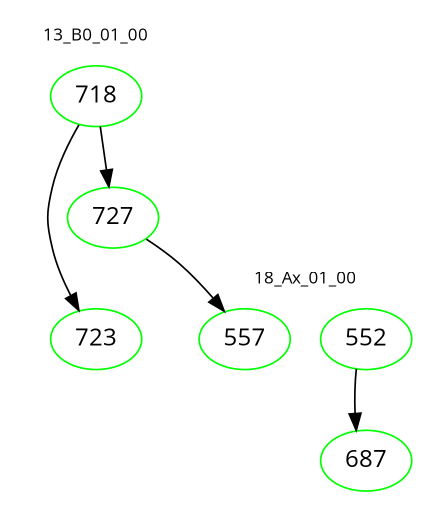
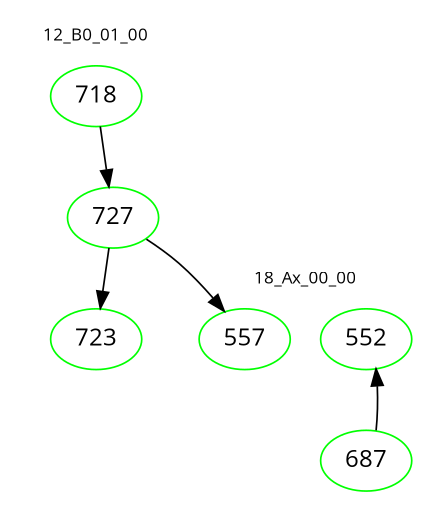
(96, 36) -> (96, 36)
(48, 209) -> (106, 270)
(305, 279) -> (305, 279)
(355, 391) -> (377, 408)
